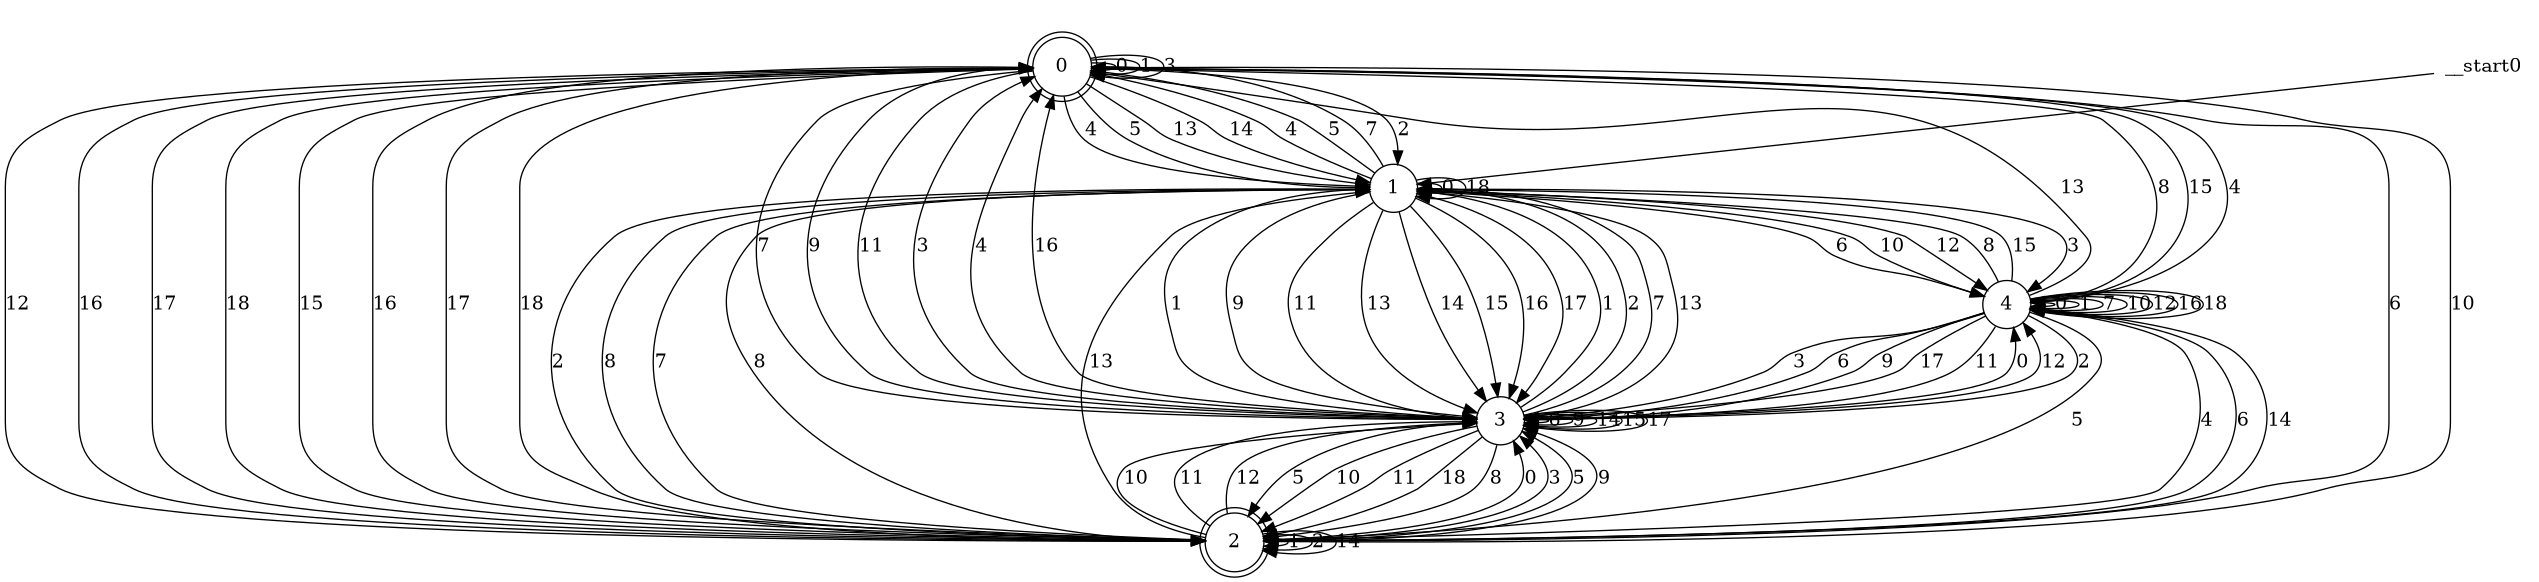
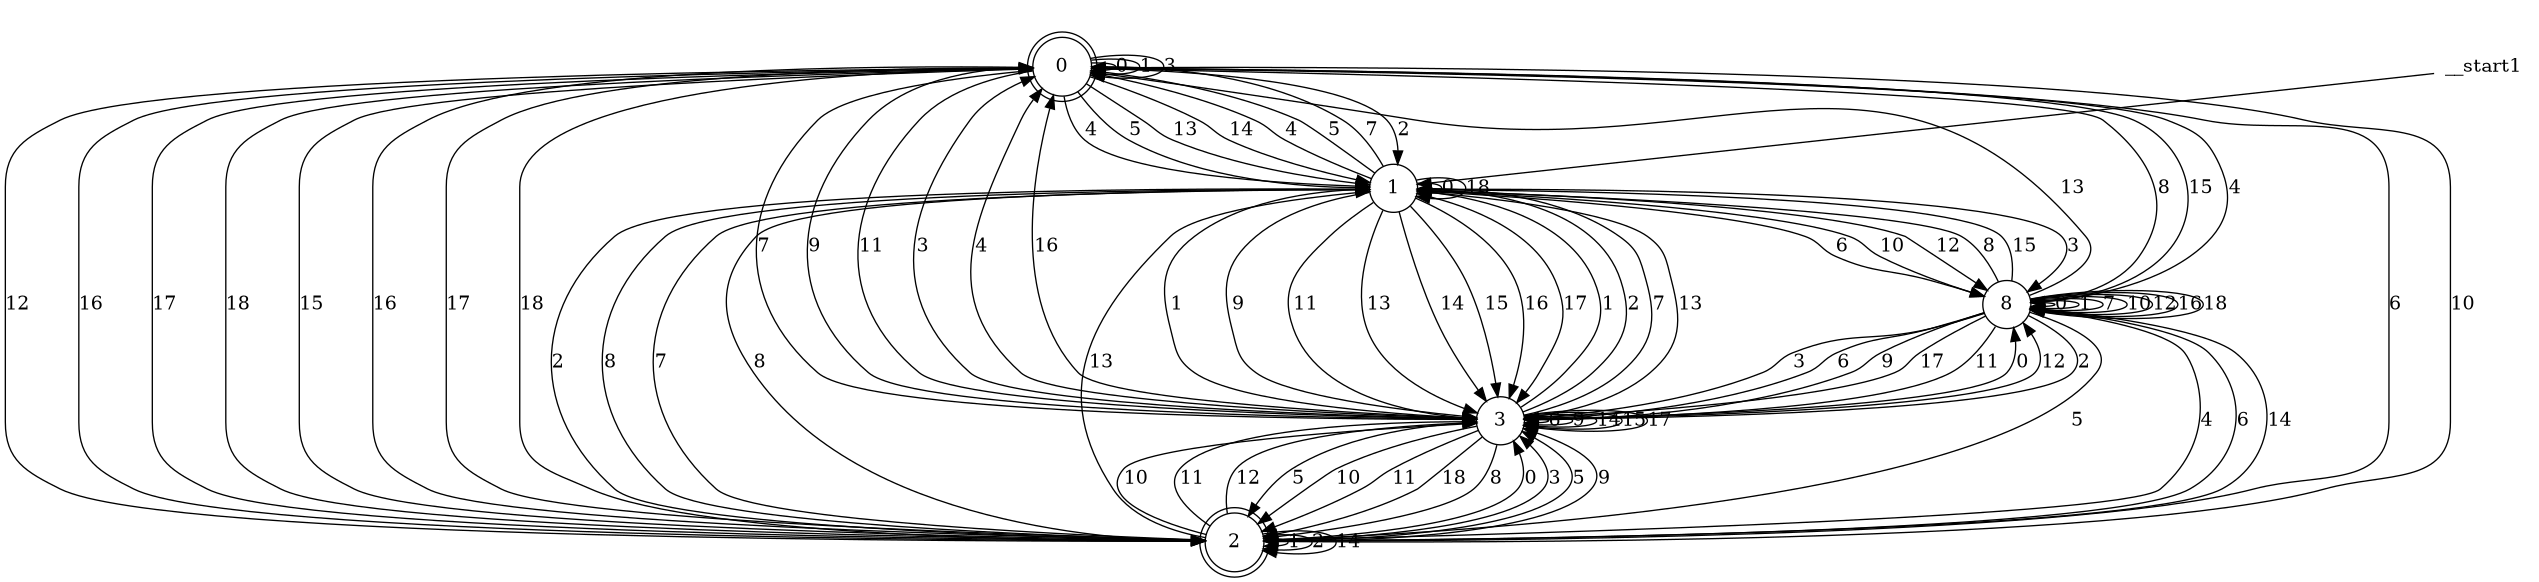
(2484, 67) -> (2484, 67)
(2007, 305) -> (2007, 305)
